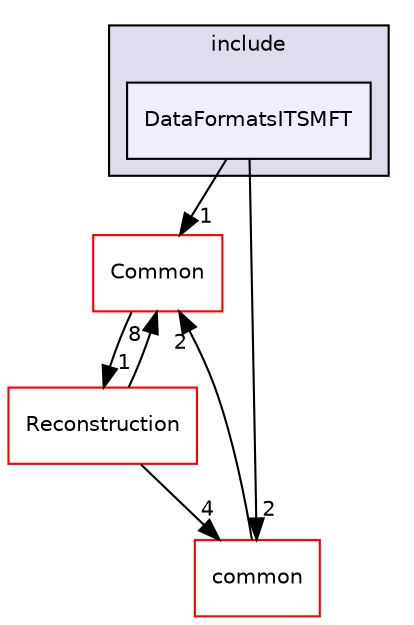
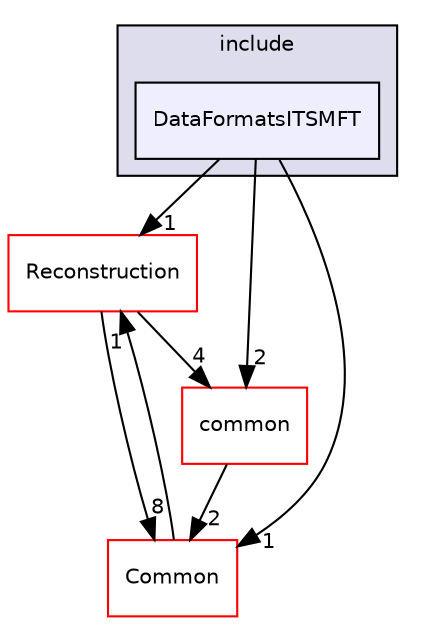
none -> (187, 190)
